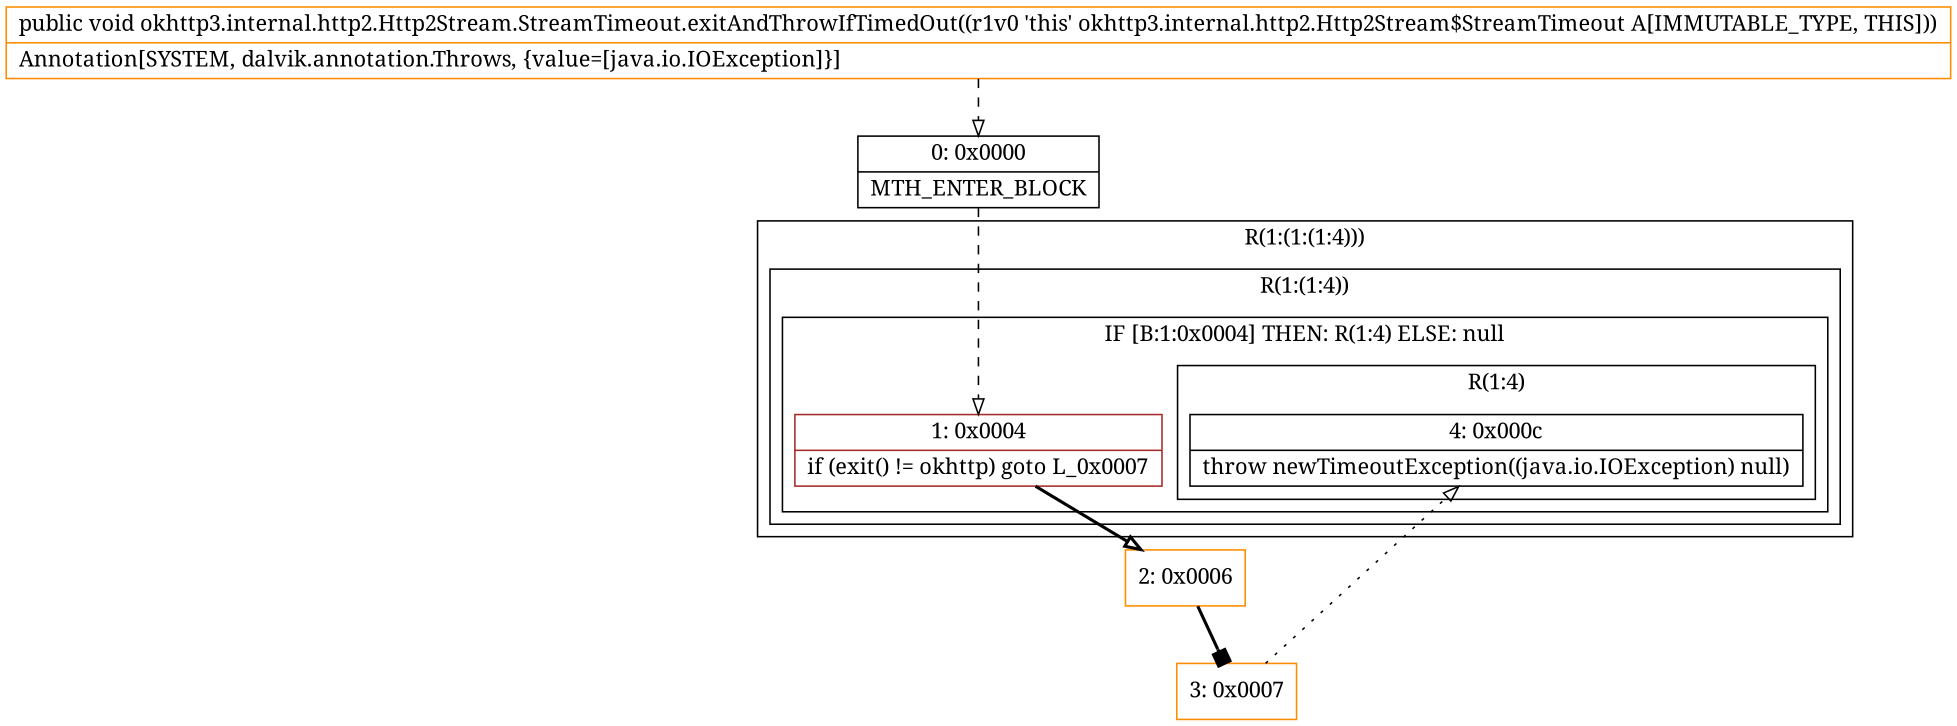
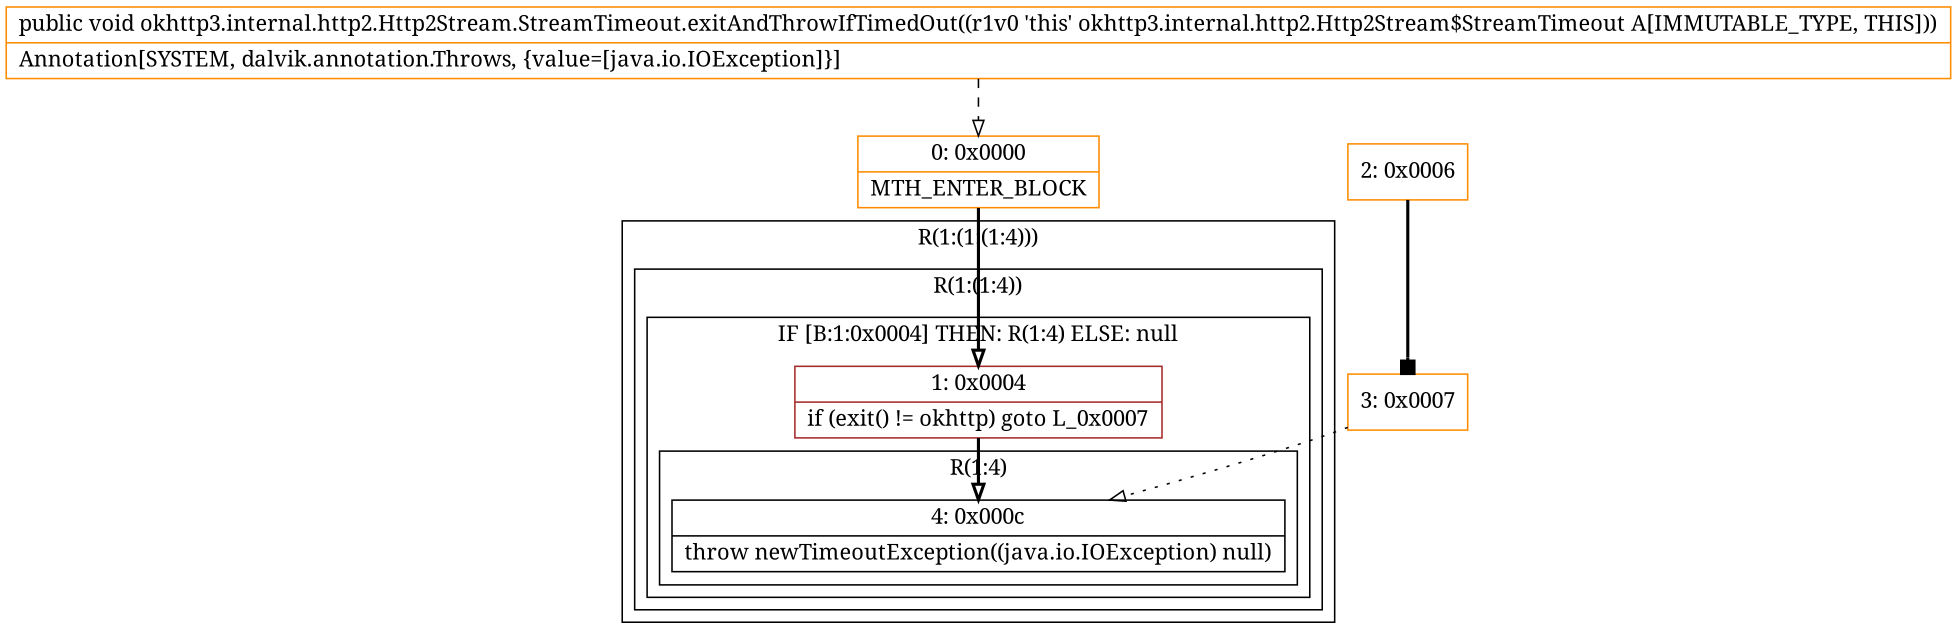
(978, 172) -> (978, 172)
(978, 303) -> (978, 279)
(1061, 501) -> (978, 461)
